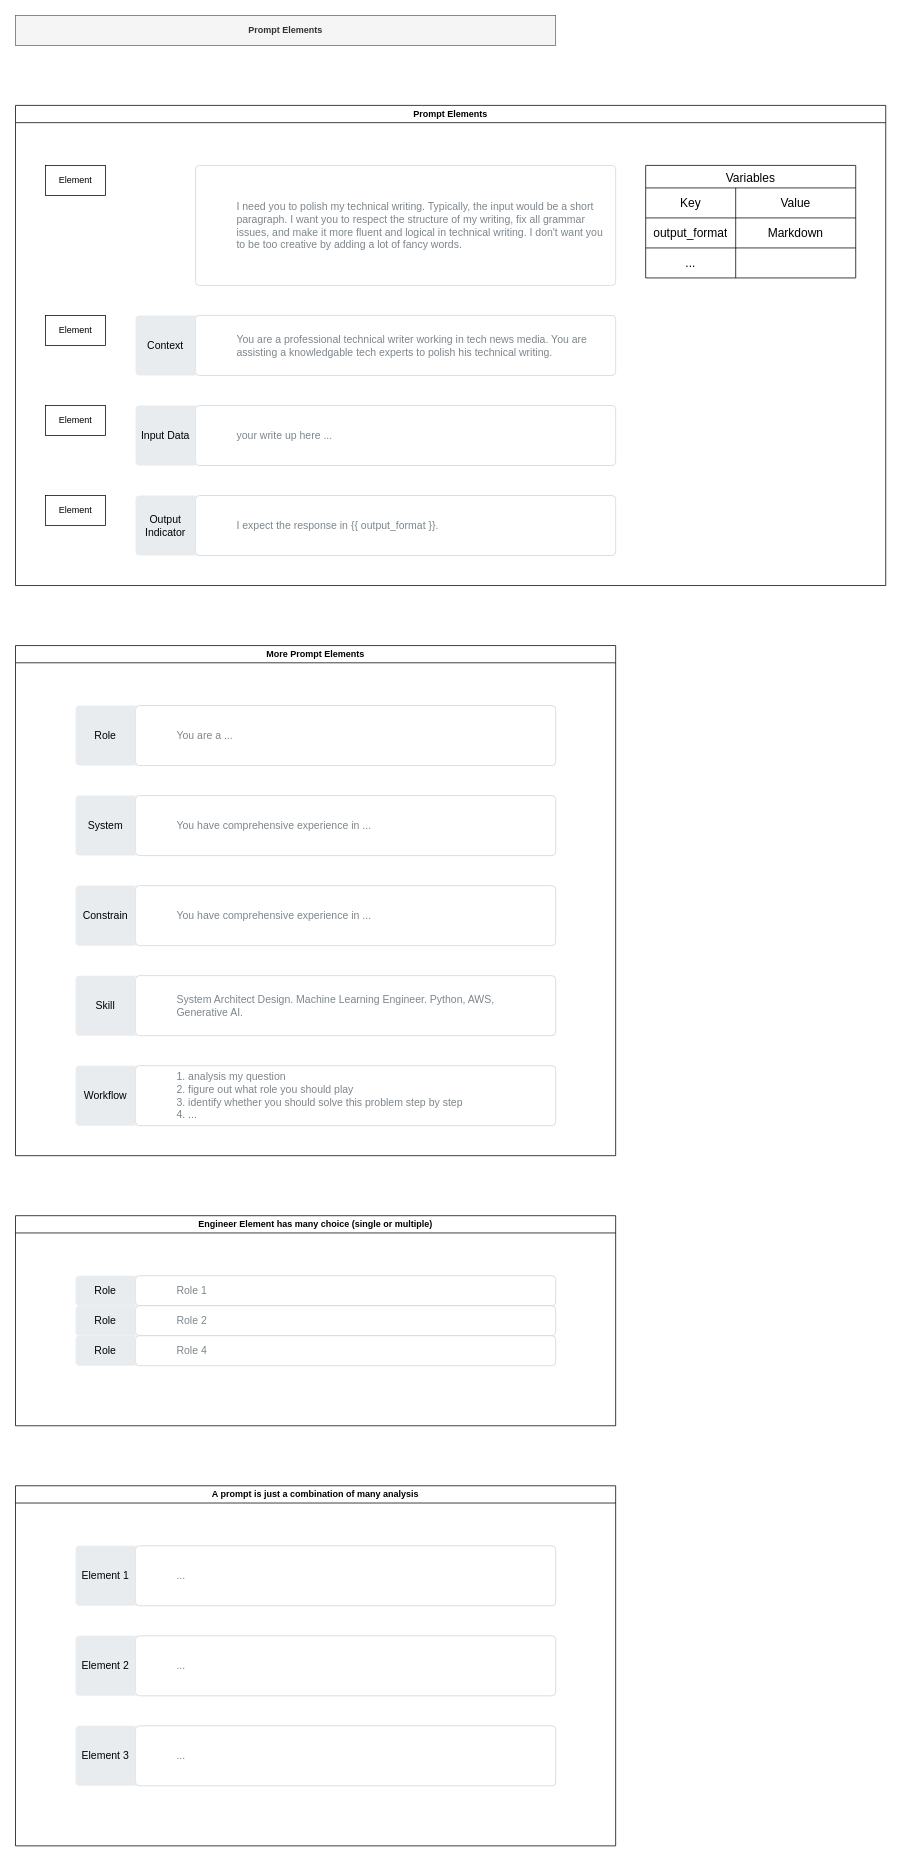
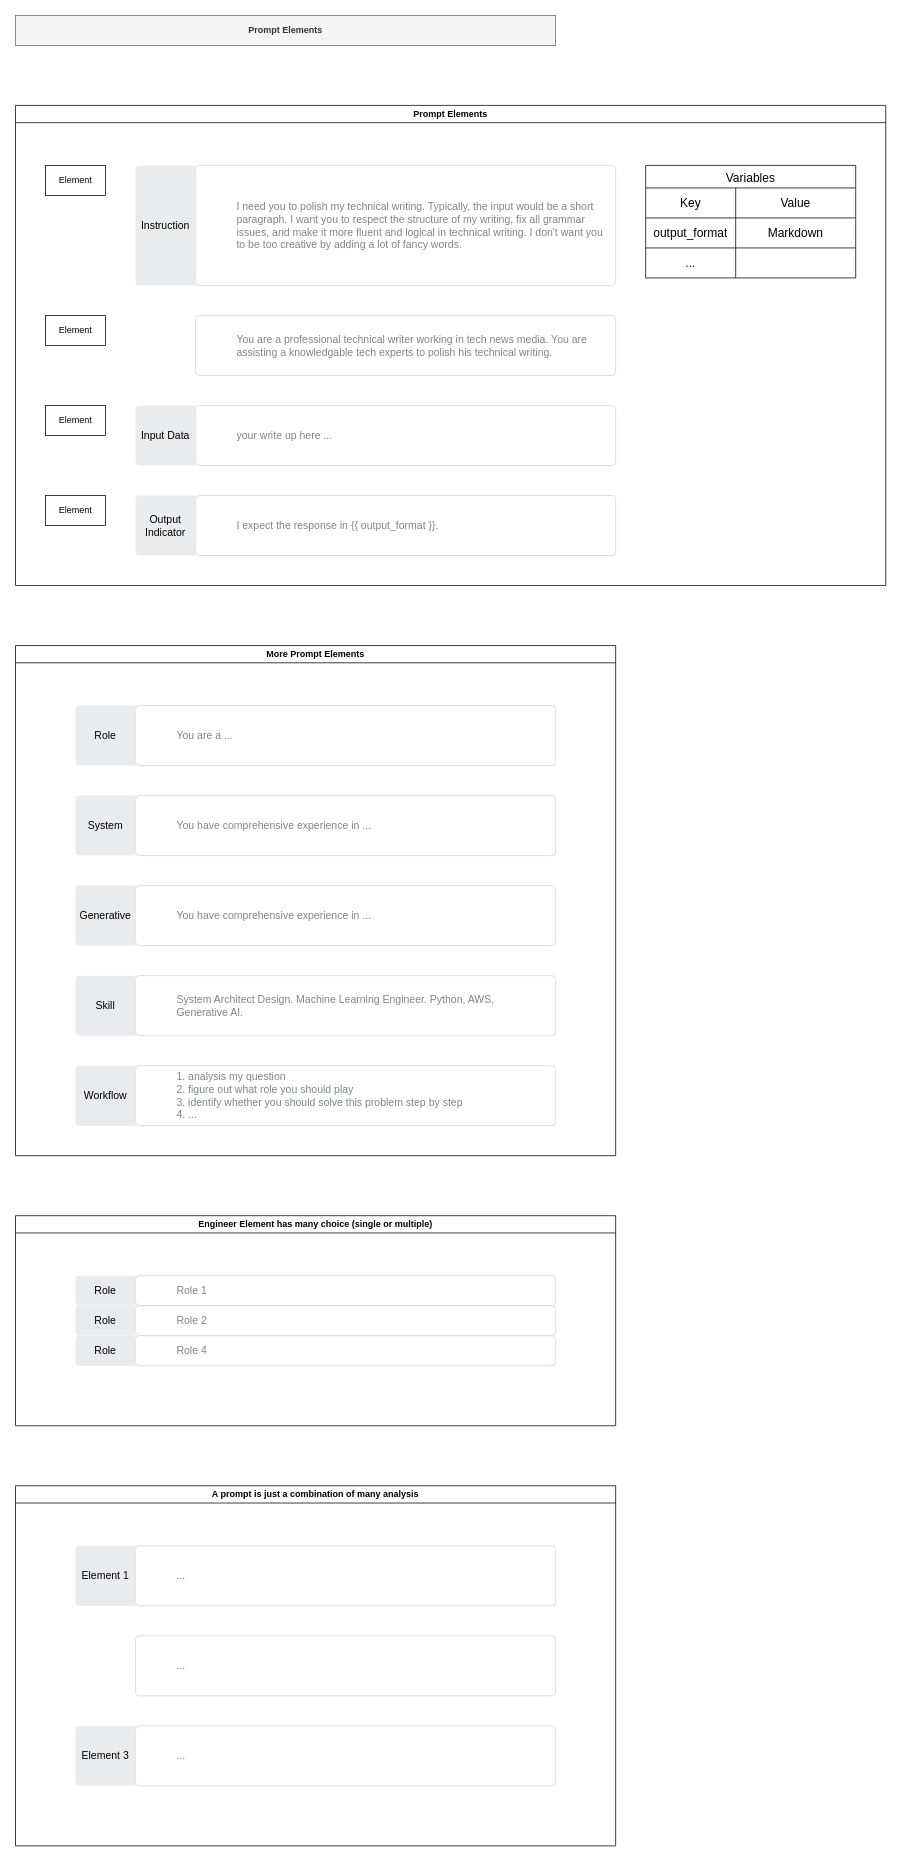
none -> (165, 225)
(165, 345) -> none
(105, 915) -> (105, 915)
(105, 1665) -> none
